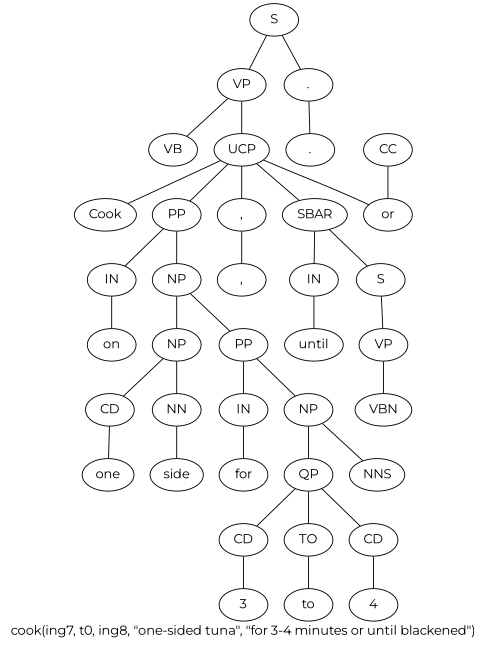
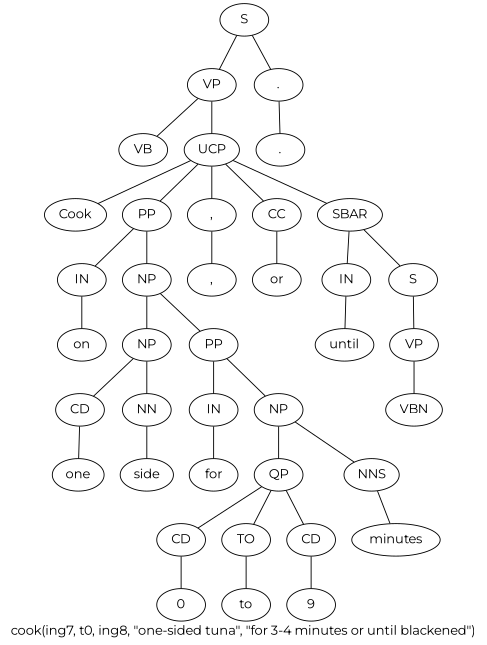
(316, 182) -> (245, 183)
none -> (396, 540)
(243, 605) -> (181, 605)
(373, 605) -> (311, 605)
